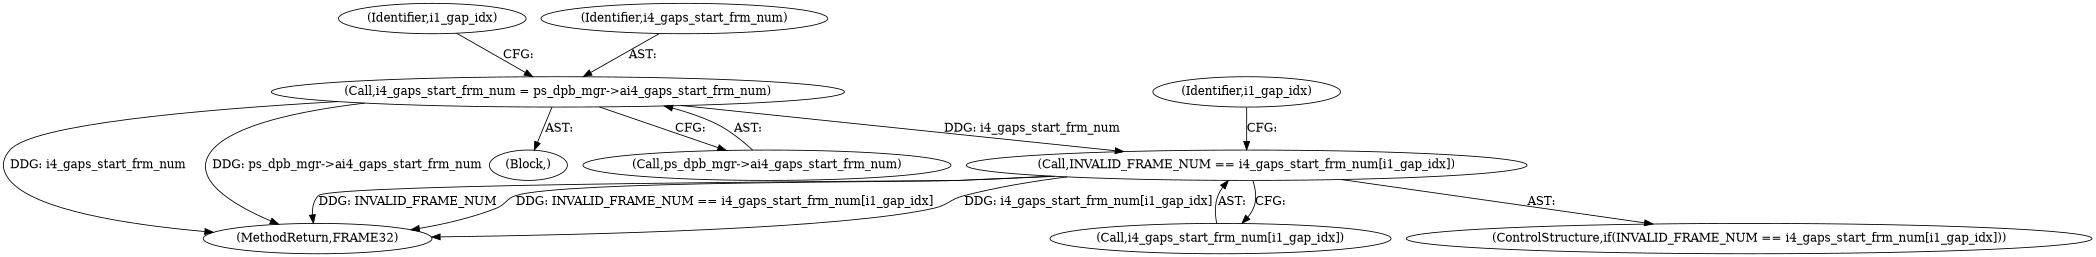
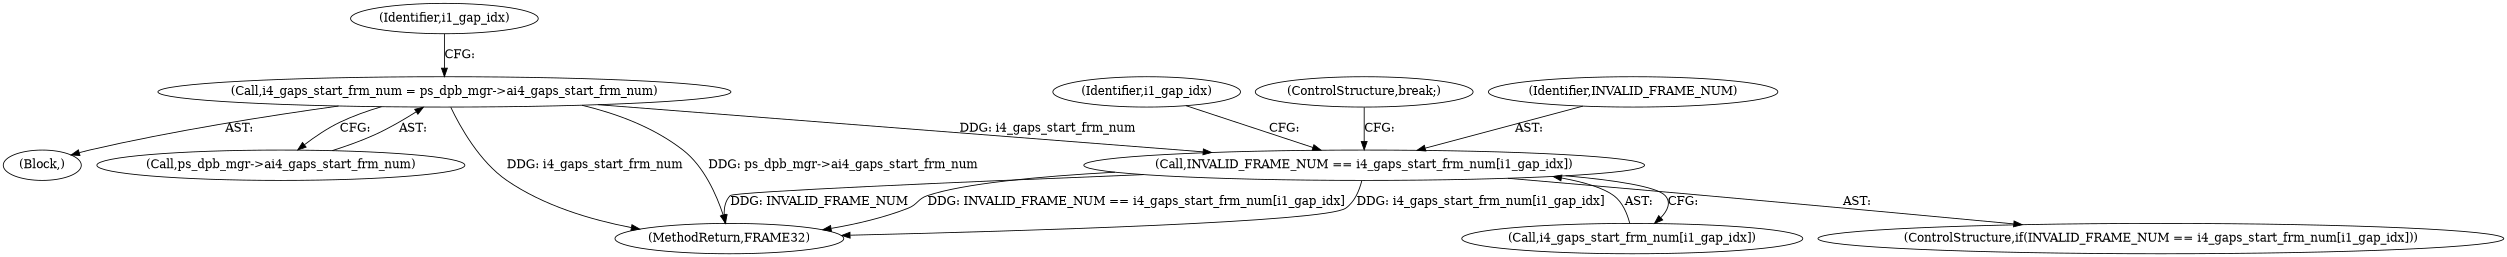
(684, 19) -> none
none -> (1364, 92)
none -> (1633, 92)
